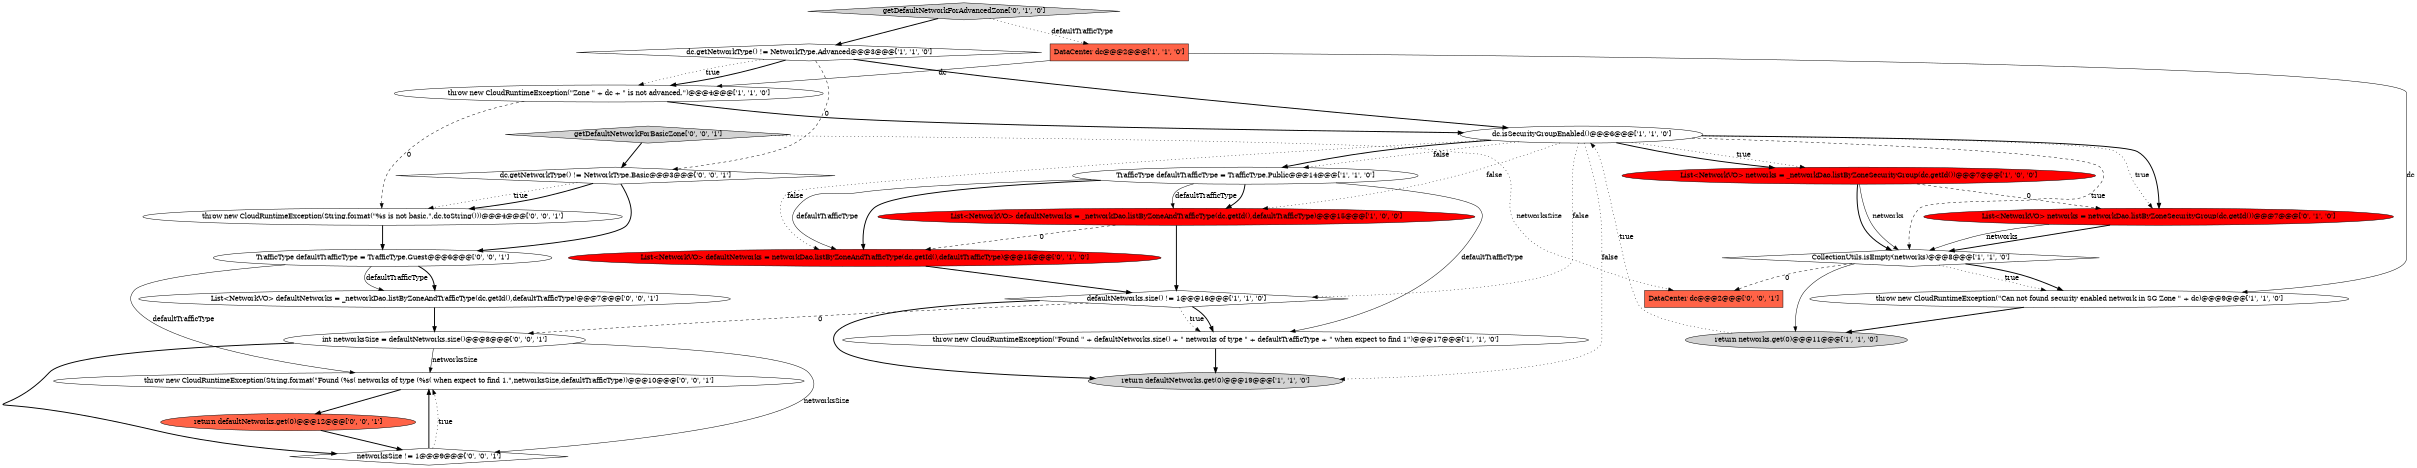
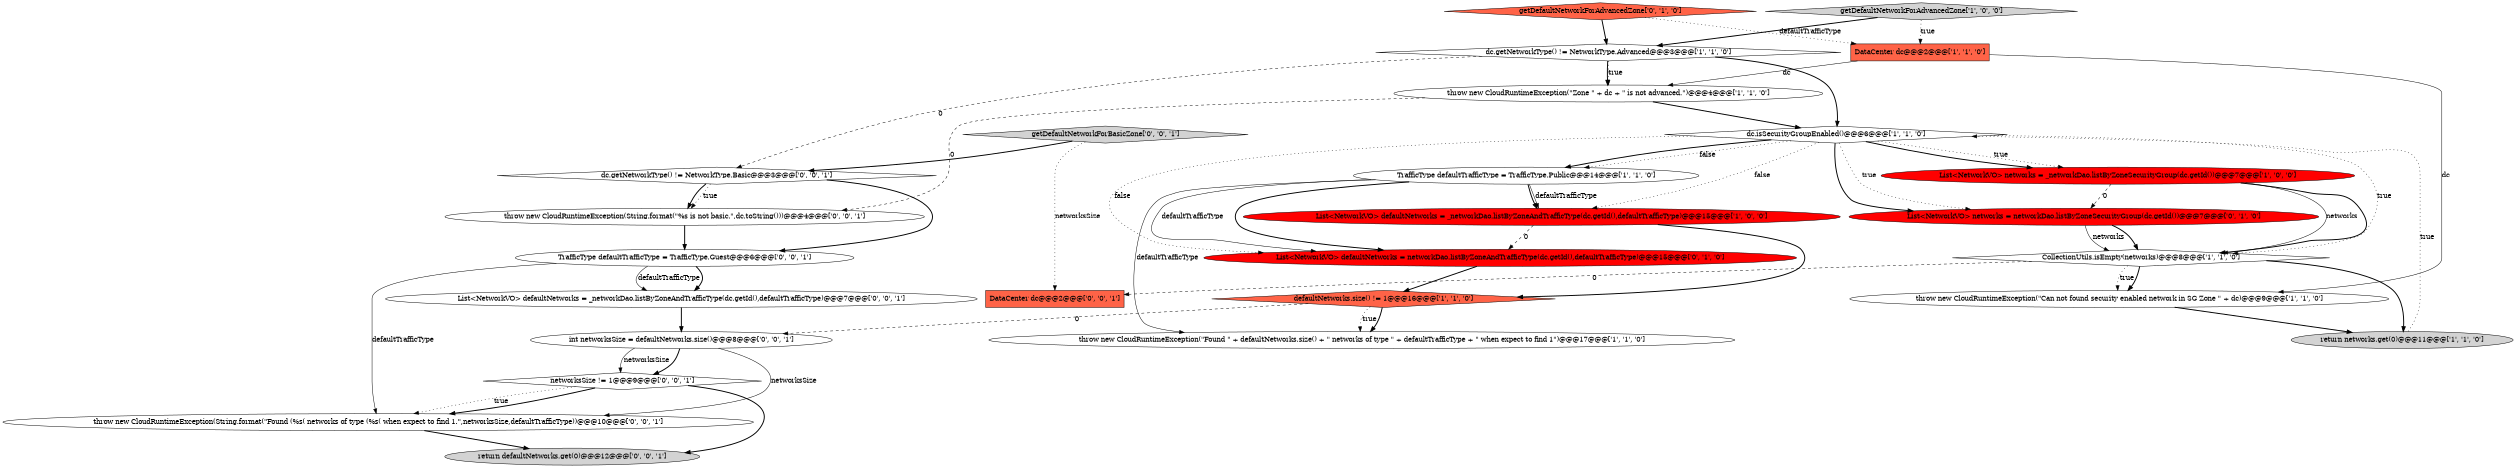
(964, 11) -> (1600, 11)
none -> (1921, 11)
(1582, 135) -> (1836, 135)
(2018, 154) -> (2306, 152)
(1506, 284) -> none
(1812, 284) -> (2351, 272)
(1176, 299) -> (1384, 299)
(1216, 381) -> none
(288, 422) -> (572, 457)
(359, 440) -> (764, 417)
